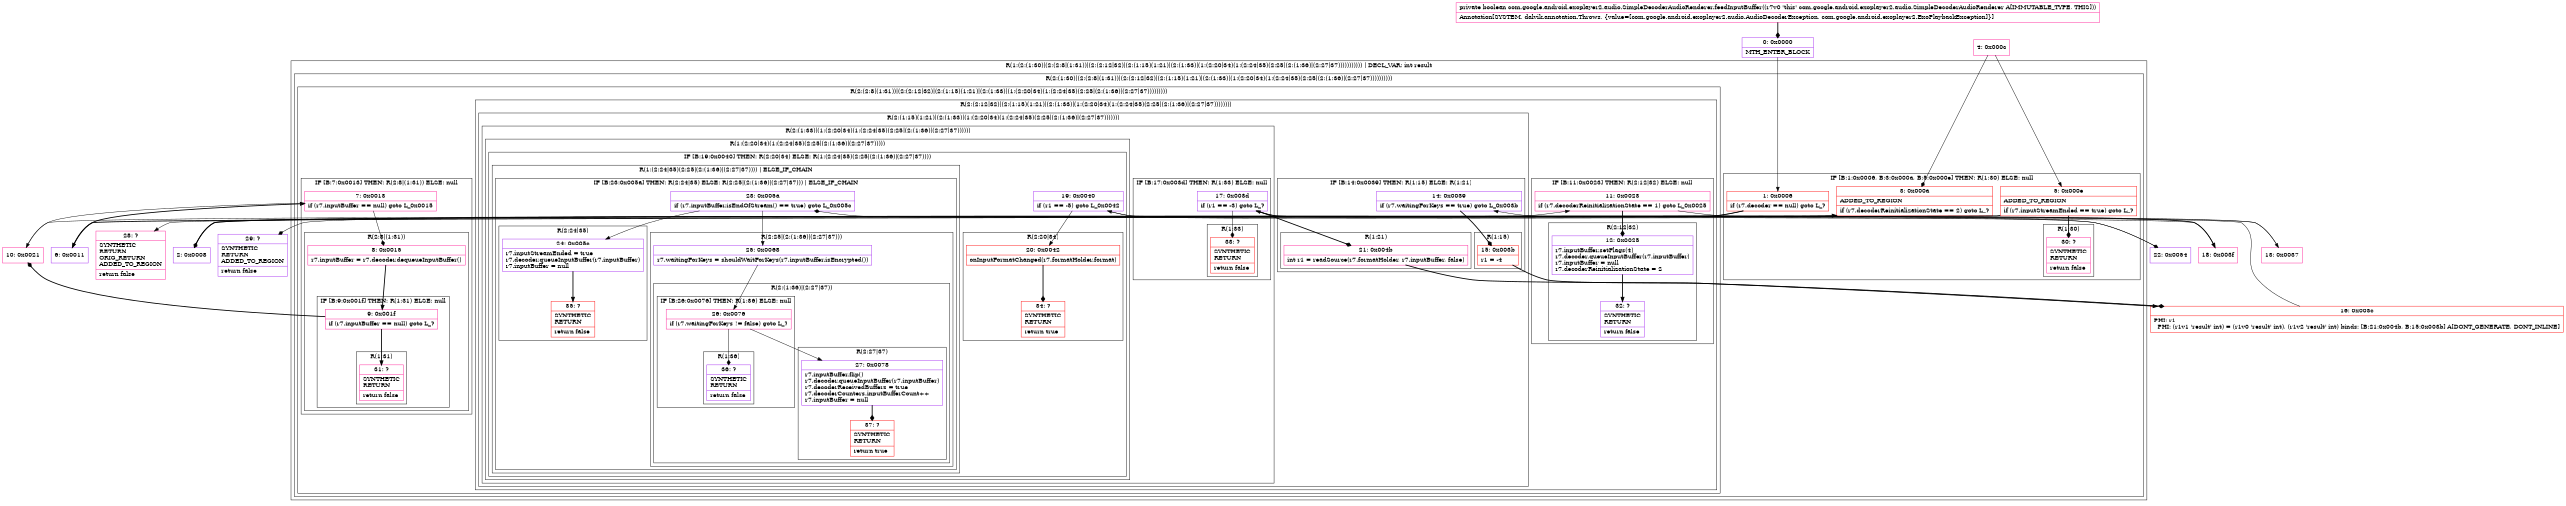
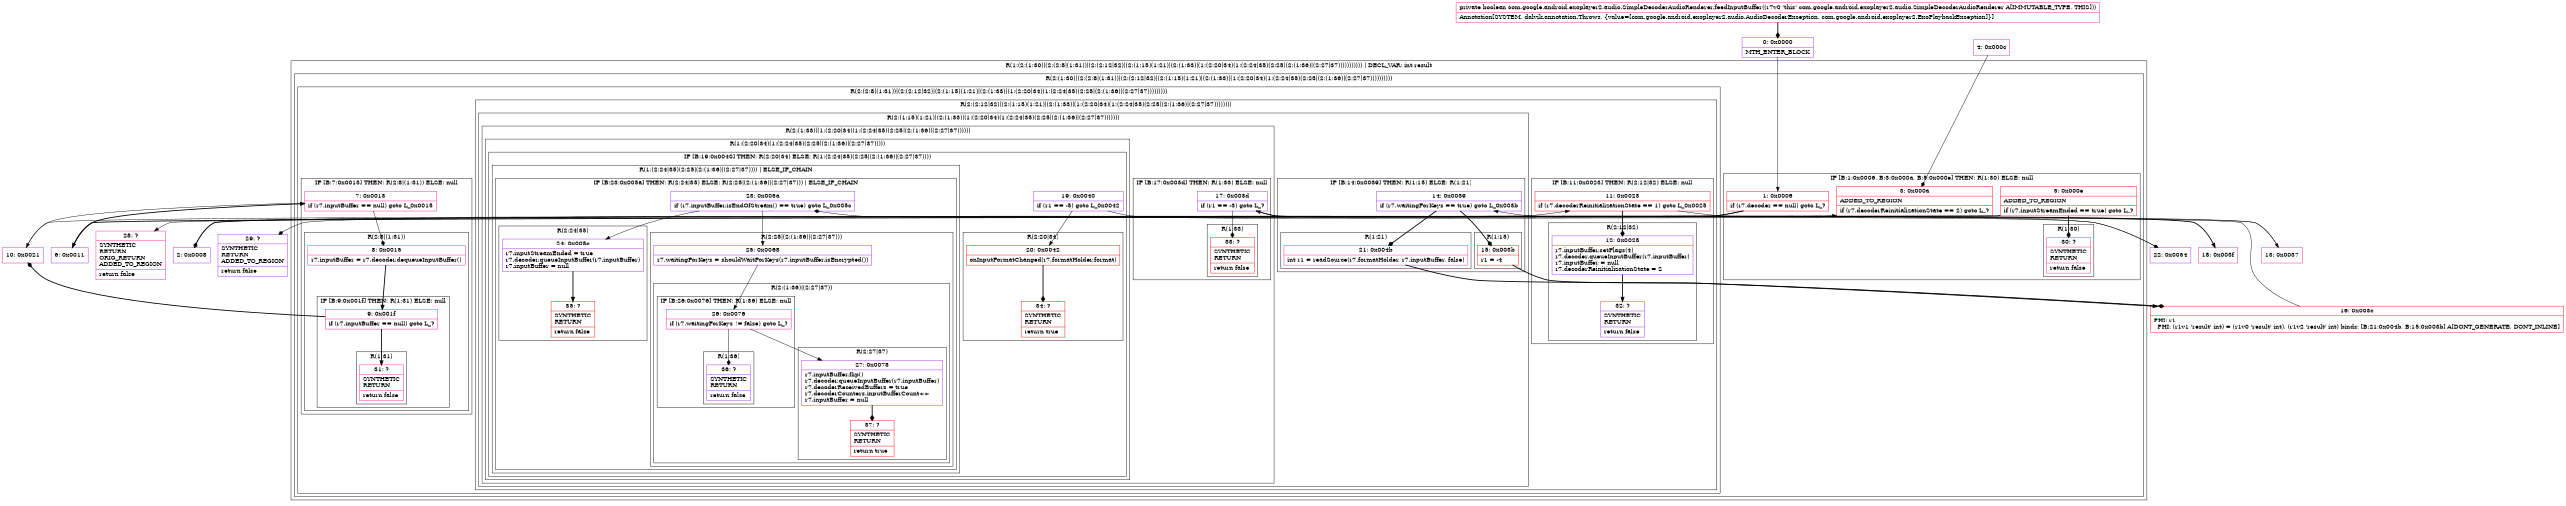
(2027, 119) -> none
(1623, 201) -> (1623, 201)
(1007, 216) -> (1007, 216)
(1669, 218) -> none
(1302, 227) -> (1415, 227)
